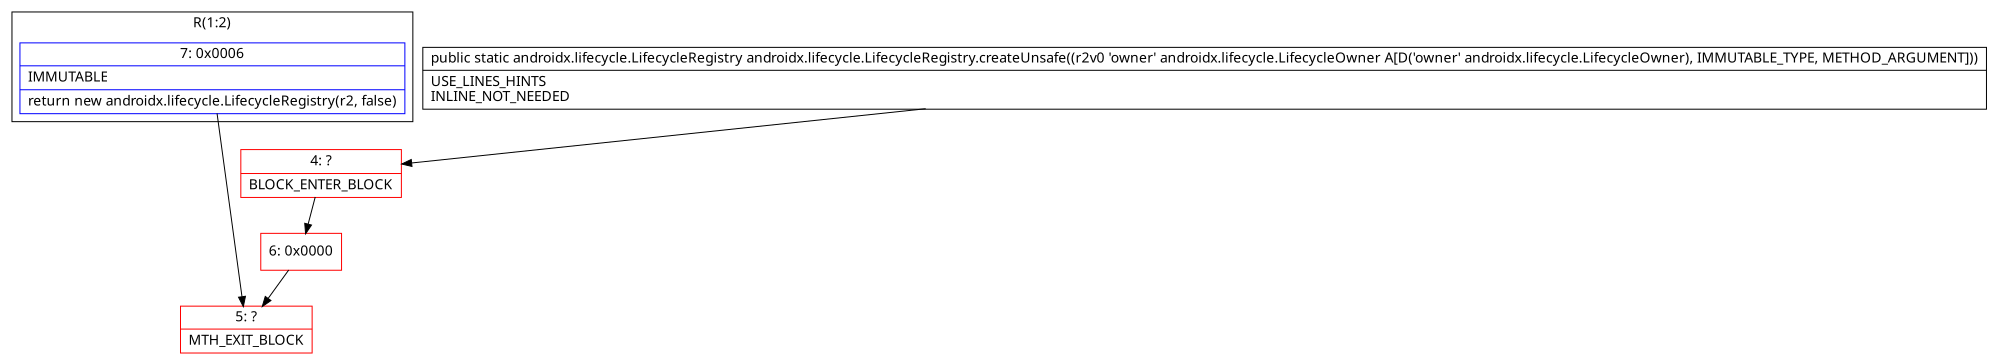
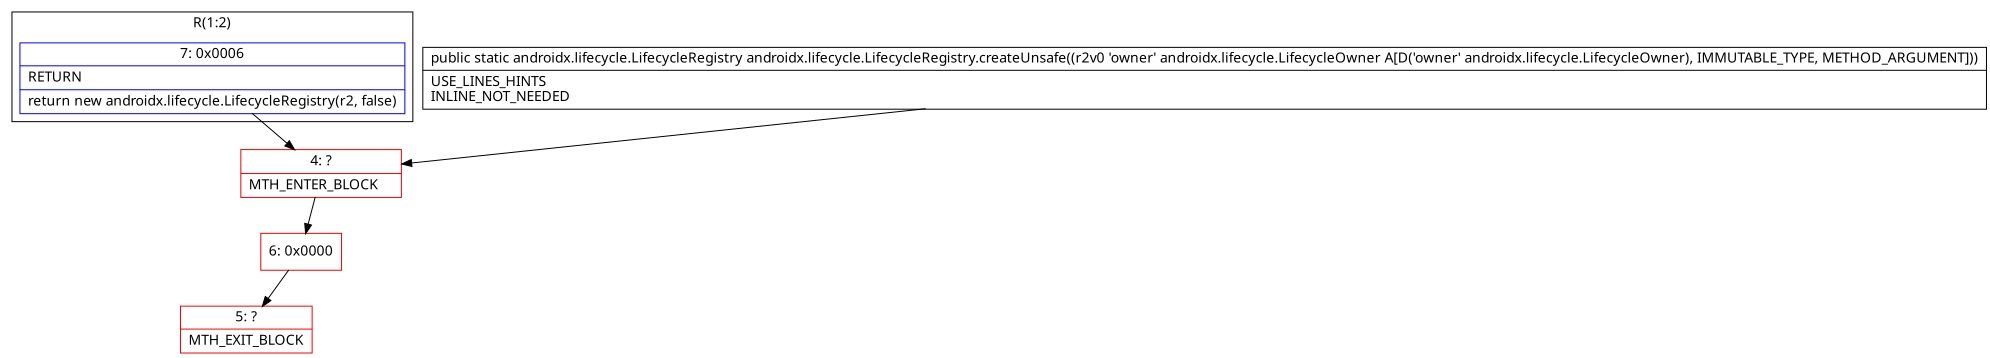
(68, 77) -> (55, 77)
(321, 185) -> (314, 185)
(230, 205) -> (269, 128)
